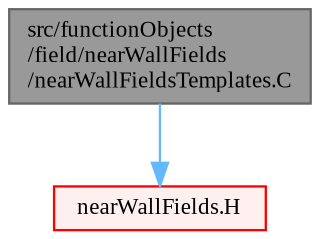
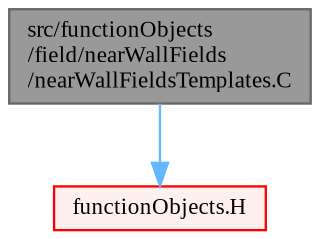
(160, 208) -> (160, 208)
